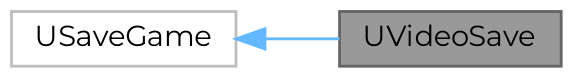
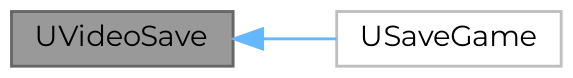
(302, 39) -> (300, 39)
